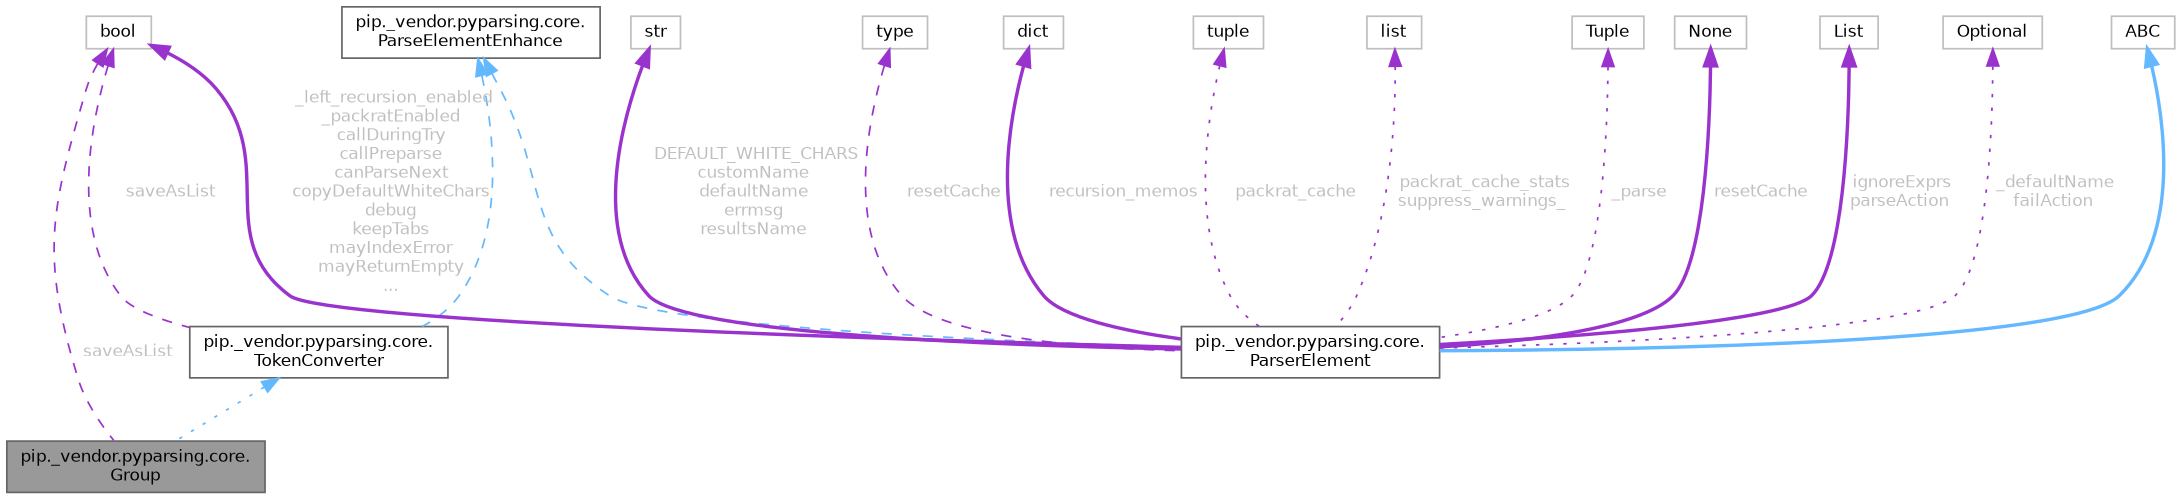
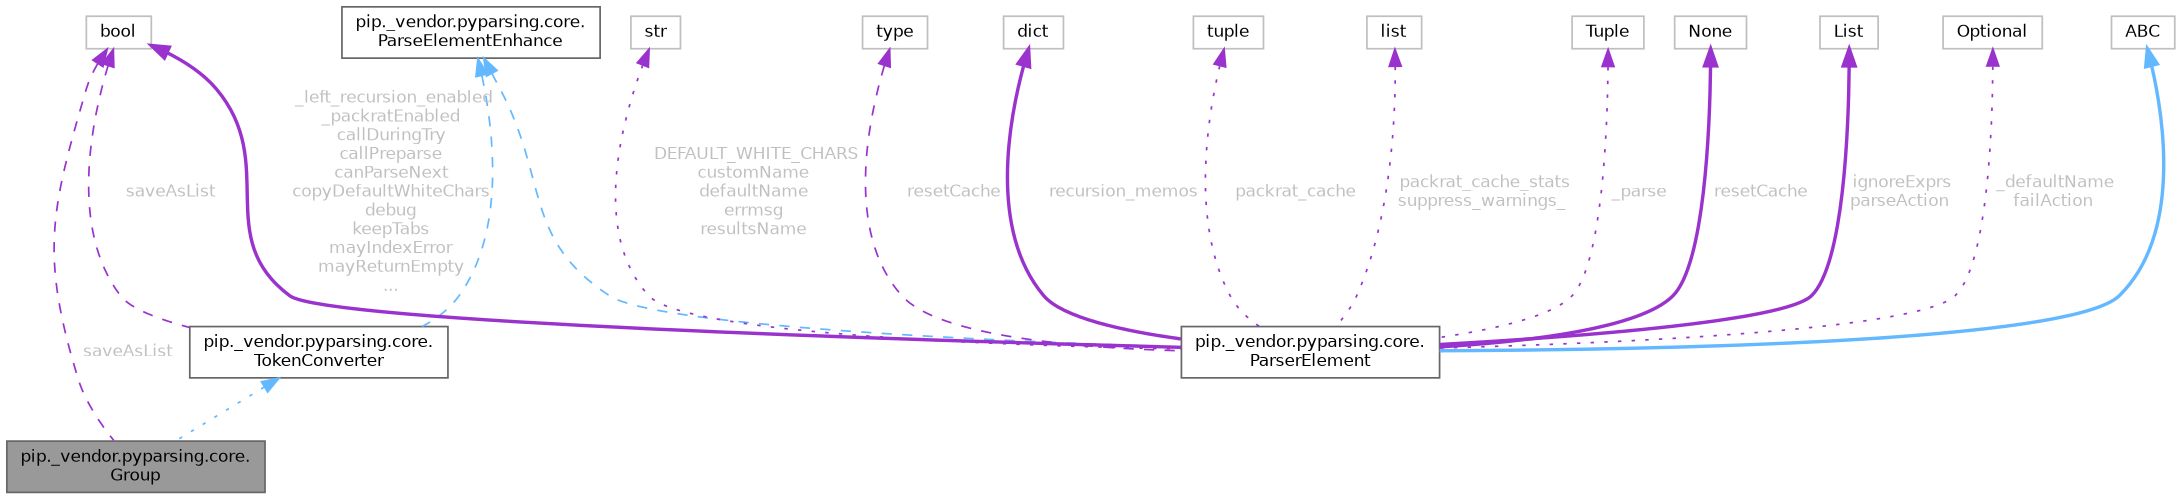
(644, 289) -> (644, 289)
